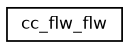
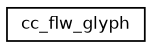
(65, 24) -> (76, 24)
